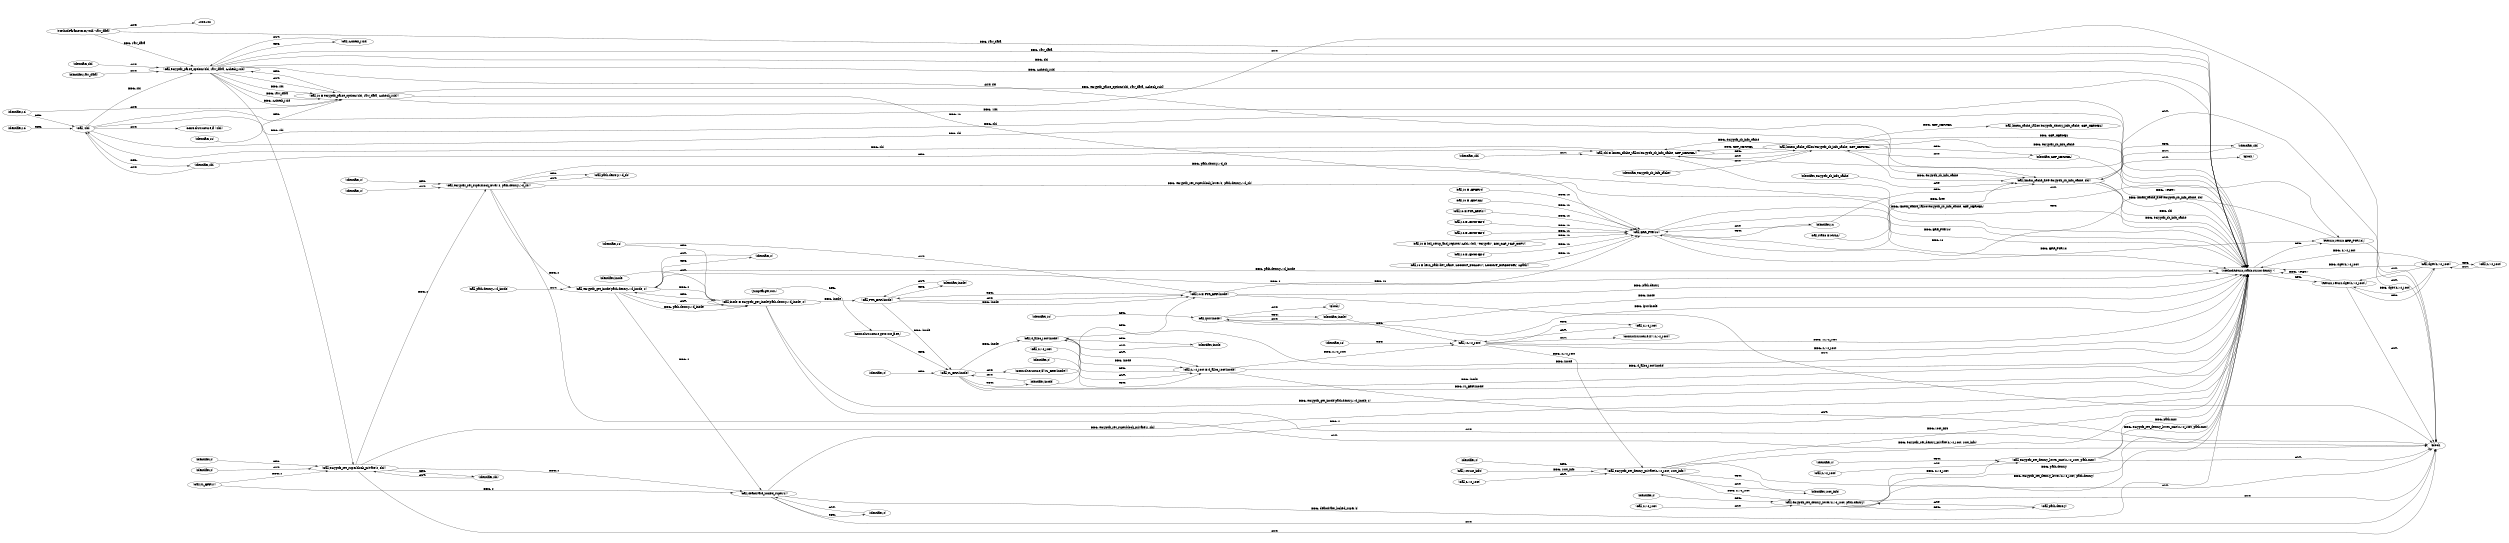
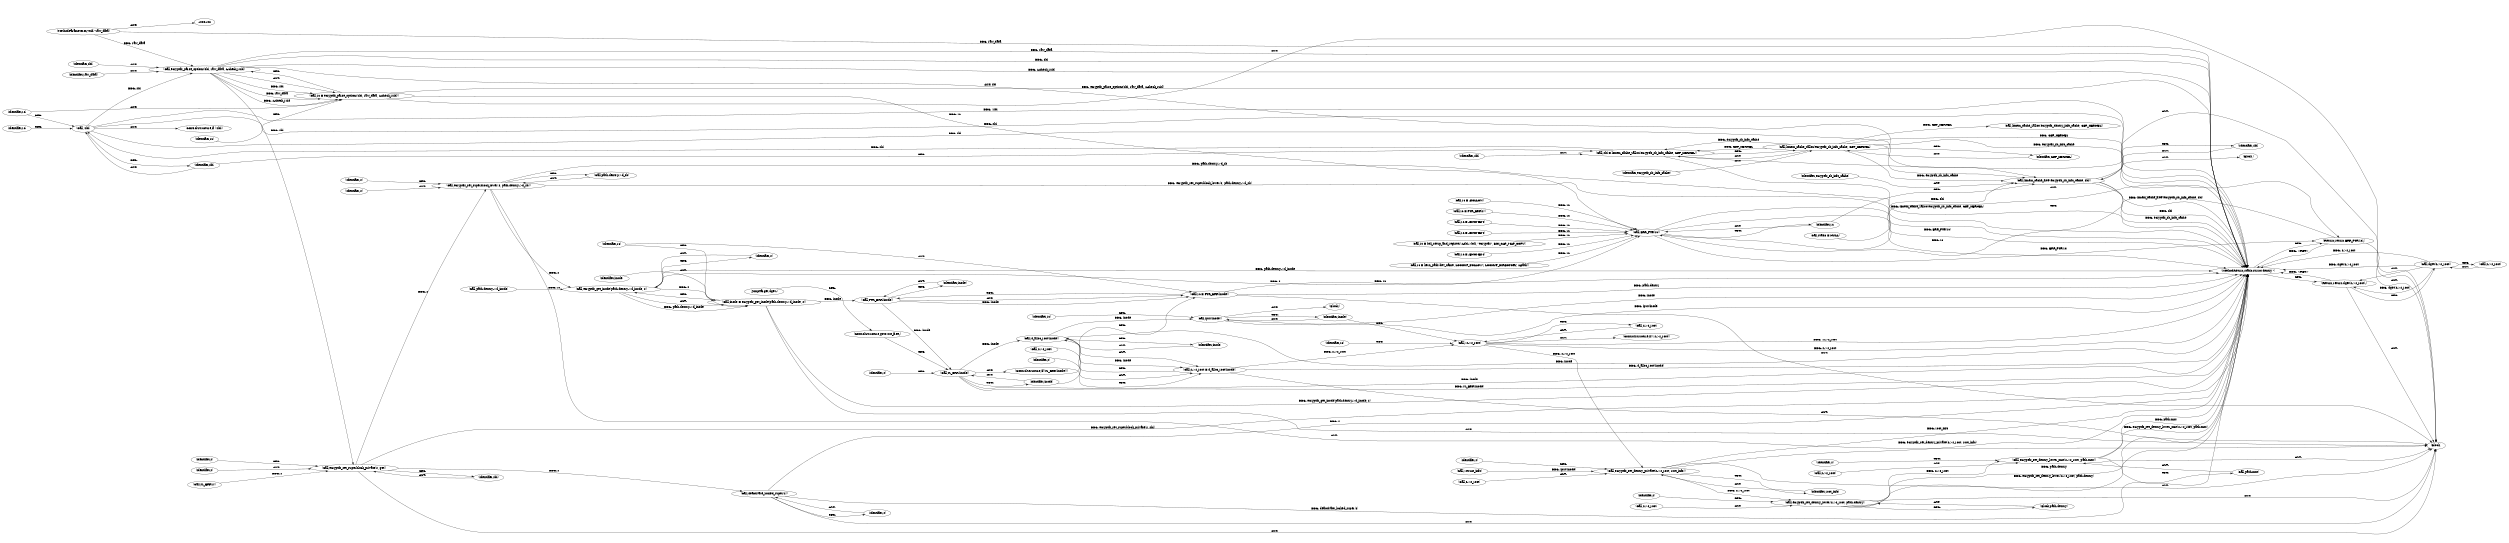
(354, 42) -> none
(1469, 190) -> none
(2175, 194) -> (2294, 256)
(1938, 199) -> (1938, 199)
(1469, 201) -> (1469, 201)
(554, 288) -> (554, 288)
(764, 292) -> (764, 292)
none -> (1118, 321)
(687, 391) -> none
(354, 468) -> (354, 468)
(1564, 470) -> (1564, 470)
none -> (2248, 472)
(476, 491) -> none
(2054, 507) -> (2054, 507)
